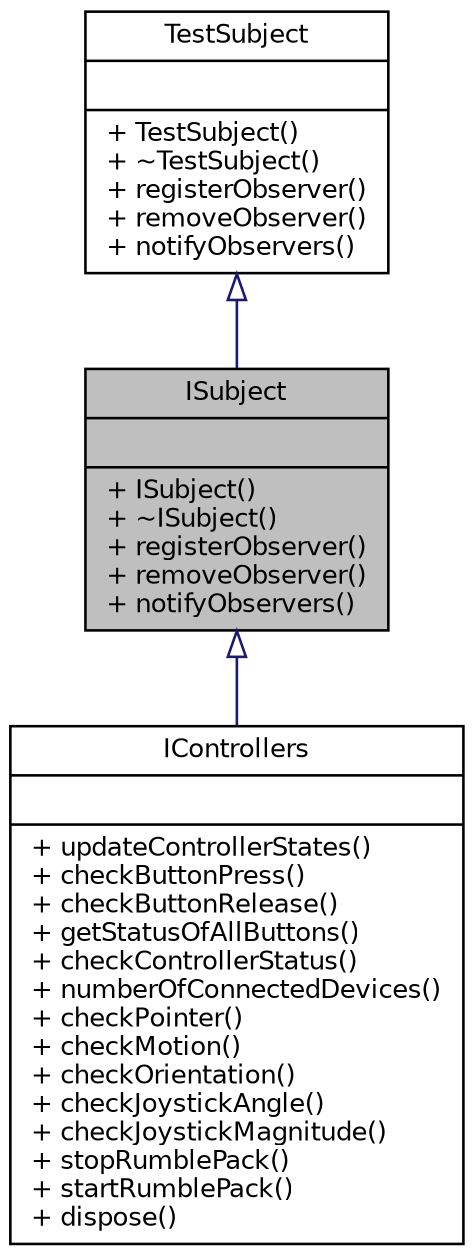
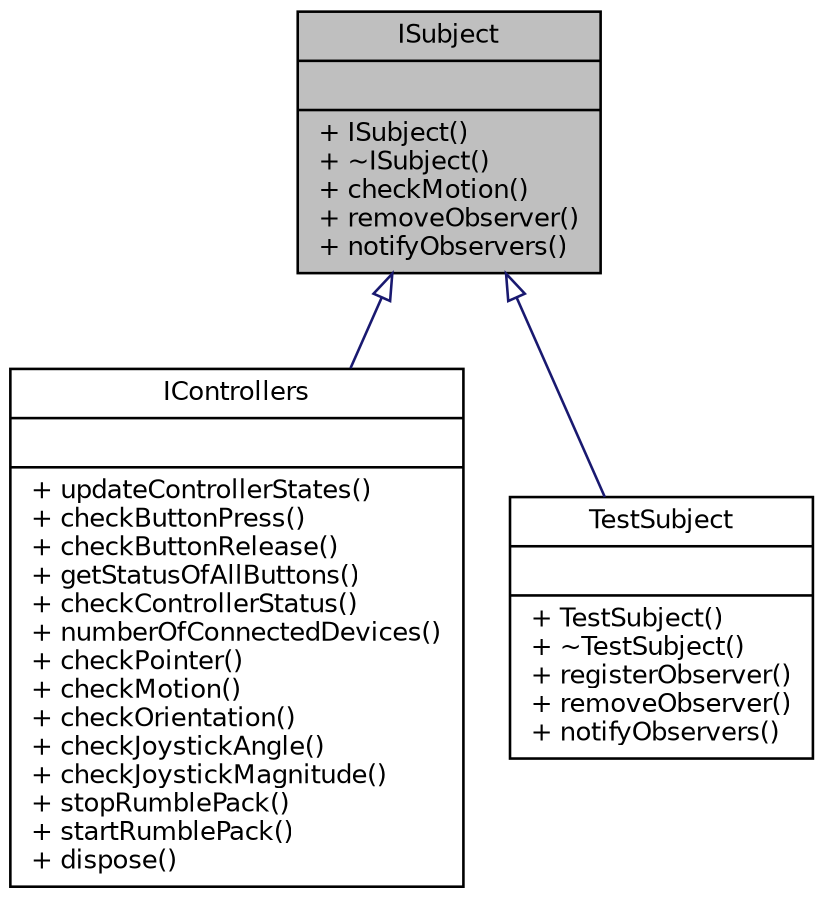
(237, 334) -> (561, 397)
(237, 548) -> (425, 190)
